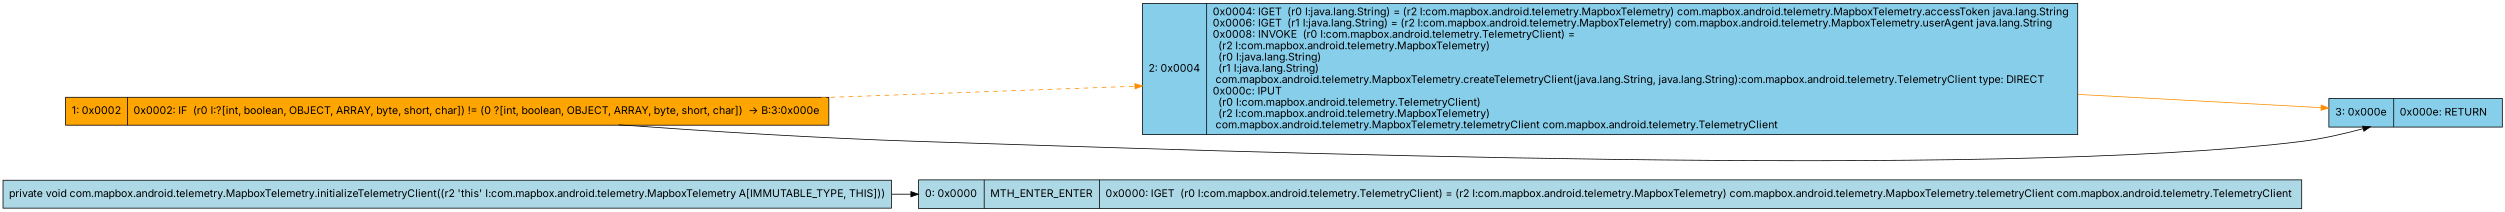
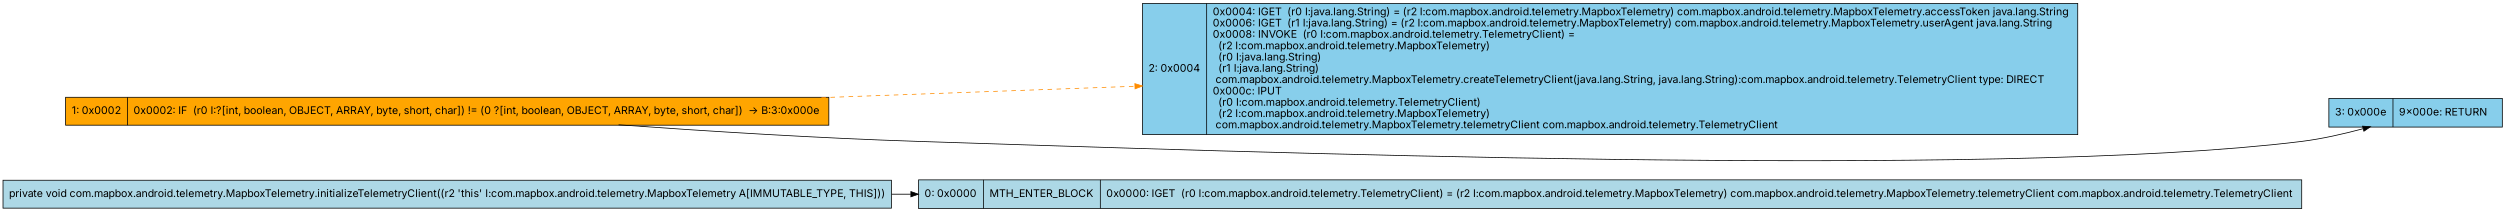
(2199, 101) -> none
(2448, 112) -> (2448, 112)
(1042, 194) -> (1042, 194)
